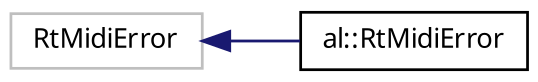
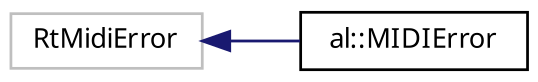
(414, 41) -> (414, 41)
